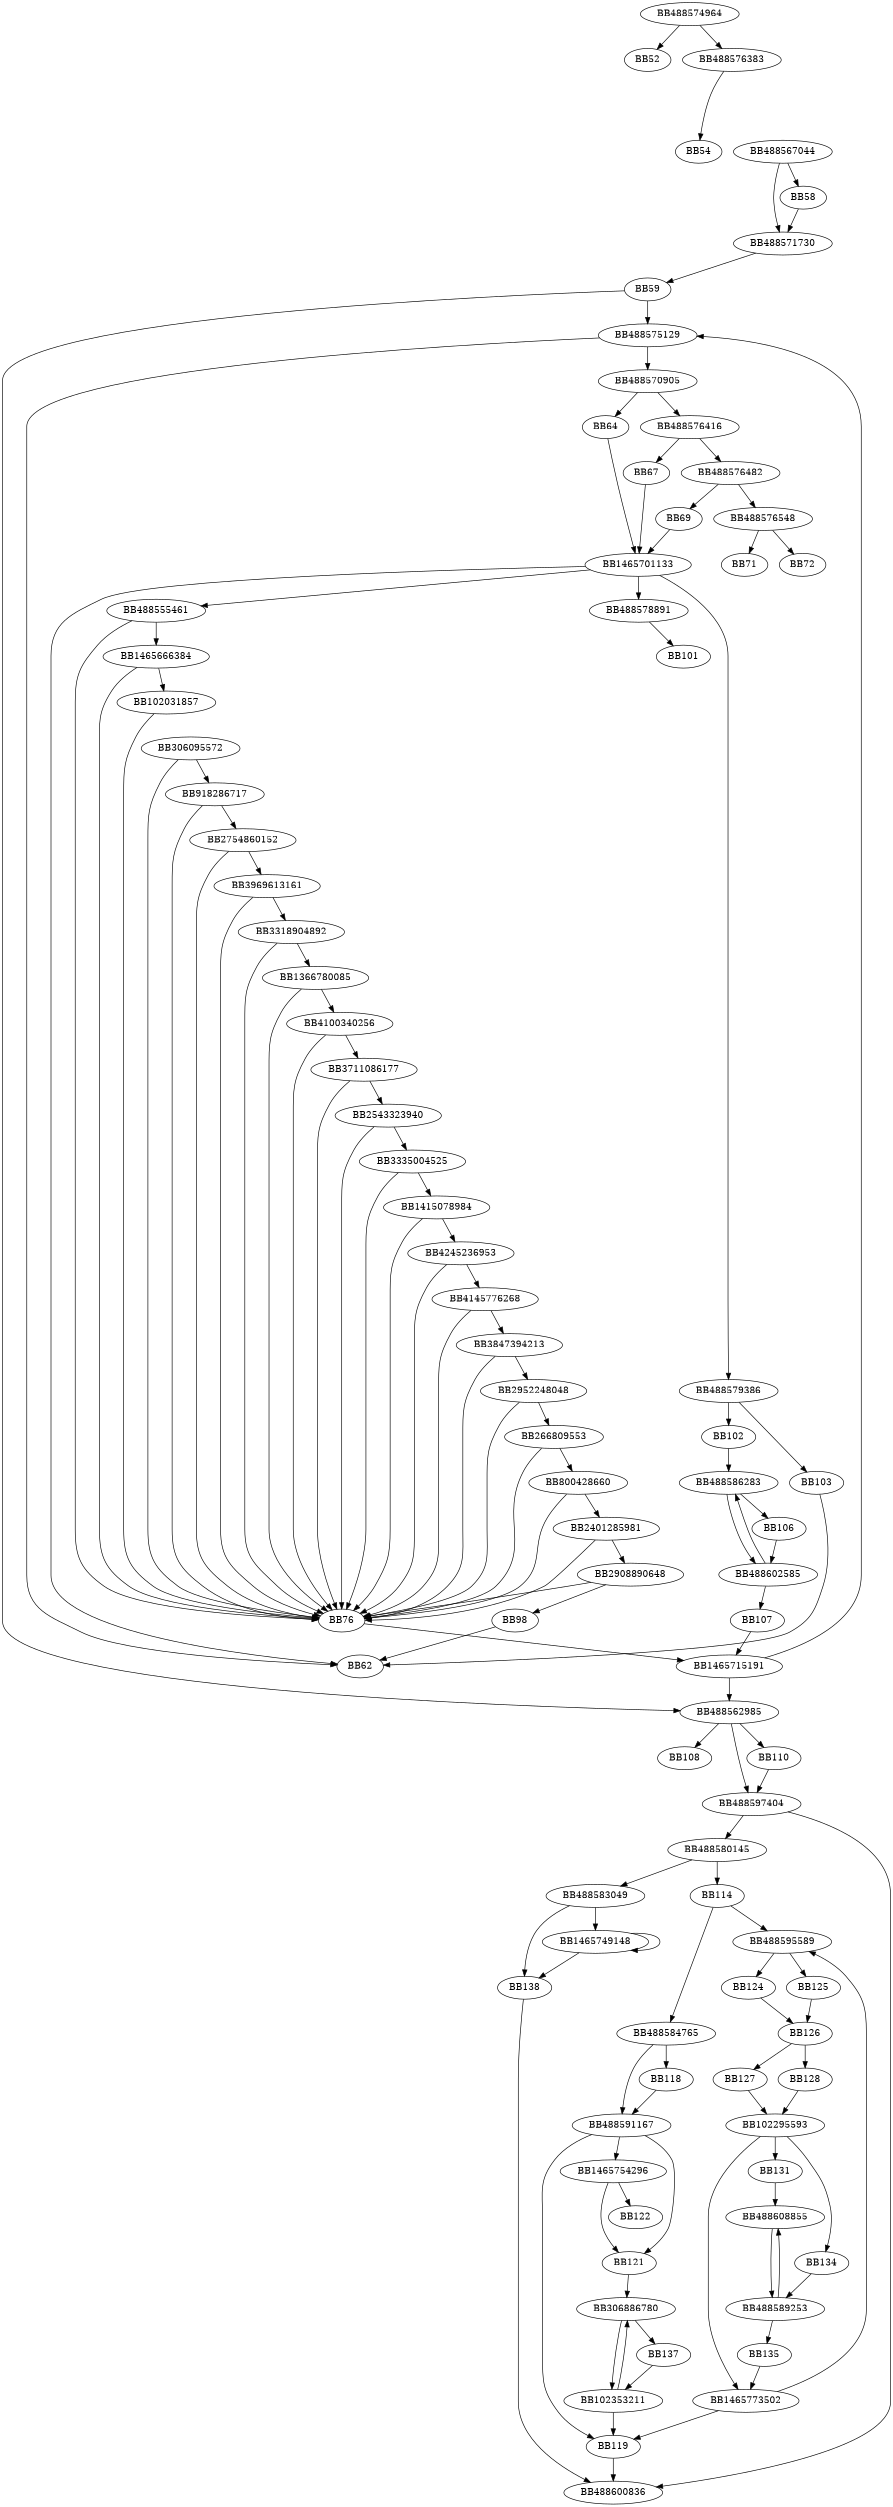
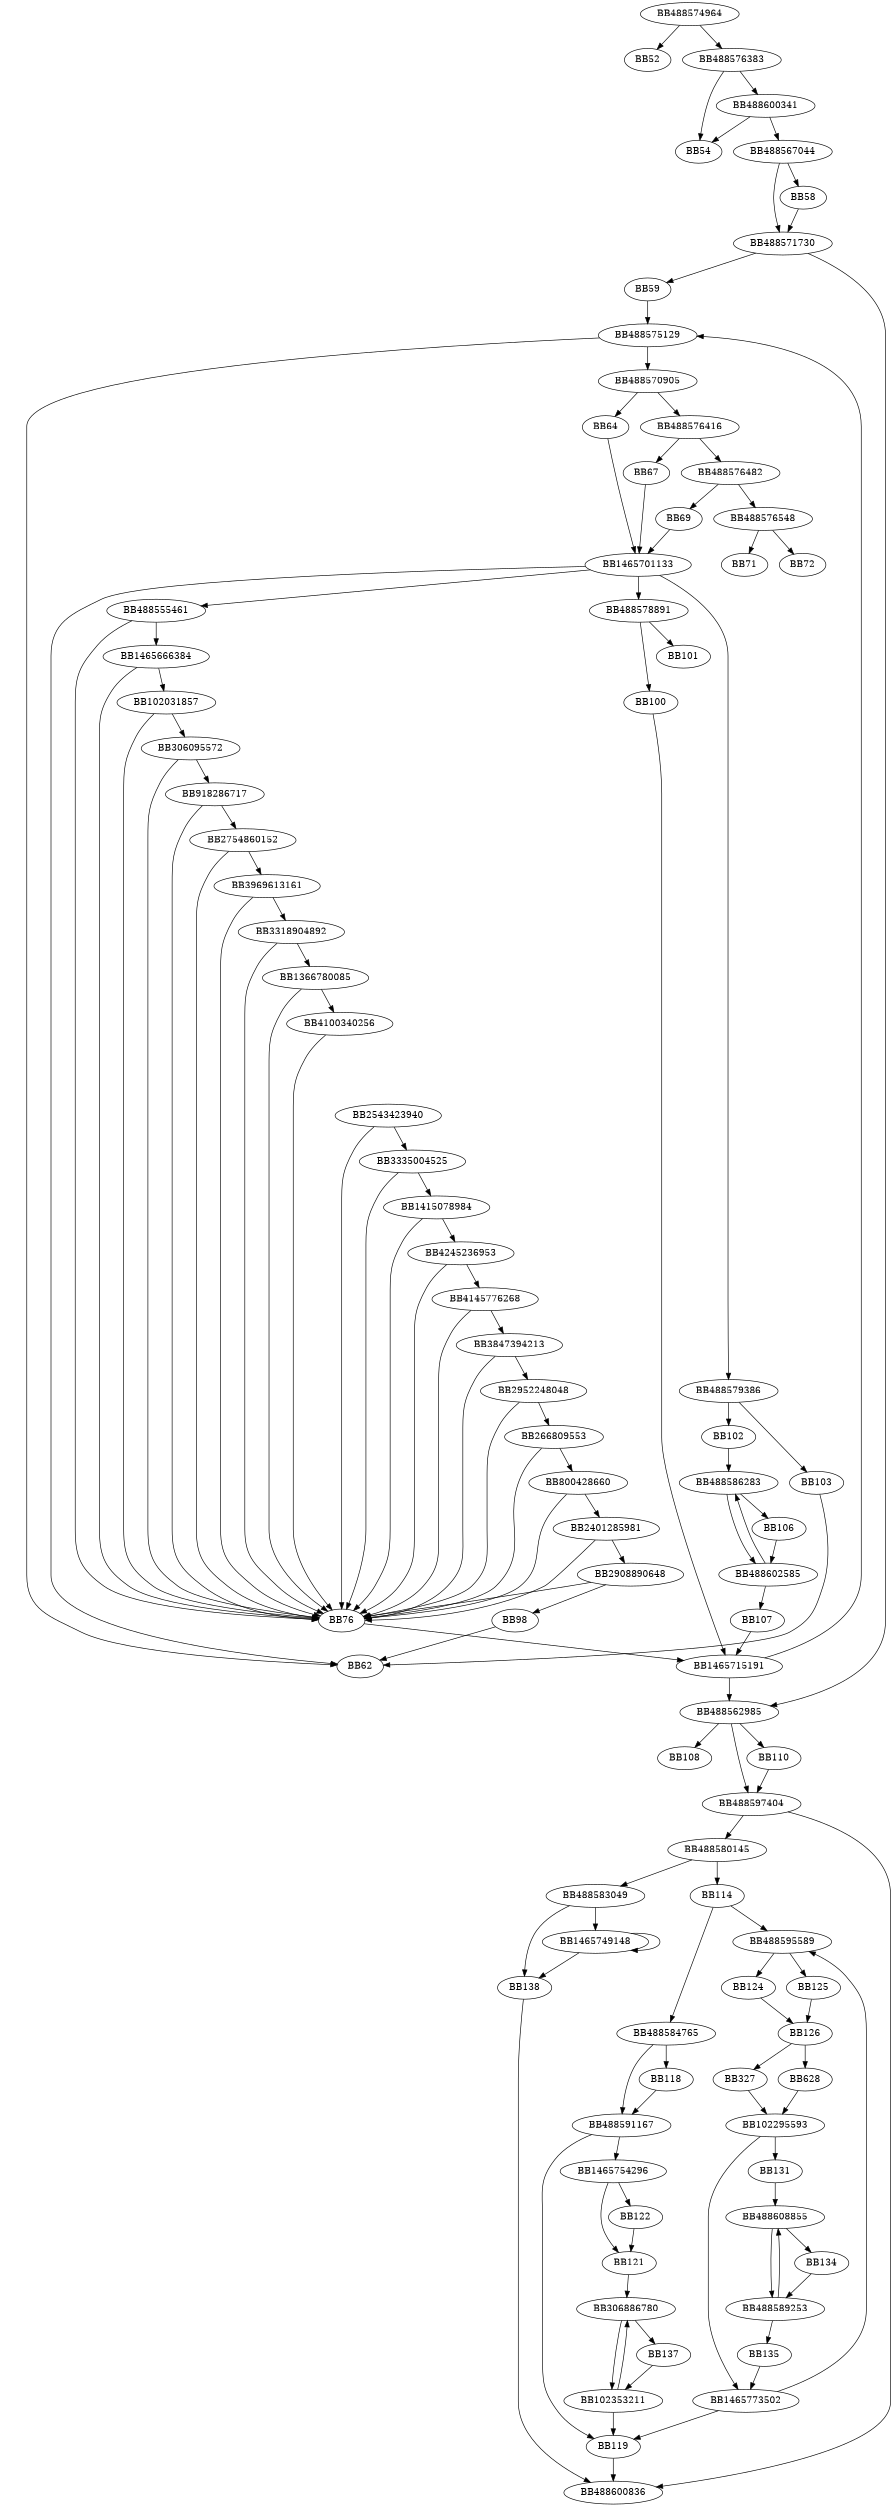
none -> (766, 106)
none -> (651, 703)
none -> (177, 723)
(3, 1026) -> (885, 993)
(364, 1070) -> none
(388, 1116) -> (388, 1116)
(740, 2080) -> (740, 2080)
(805, 2080) -> (805, 2080)
(824, 2186) -> (796, 2238)
(674, 2190) -> (633, 2237)
